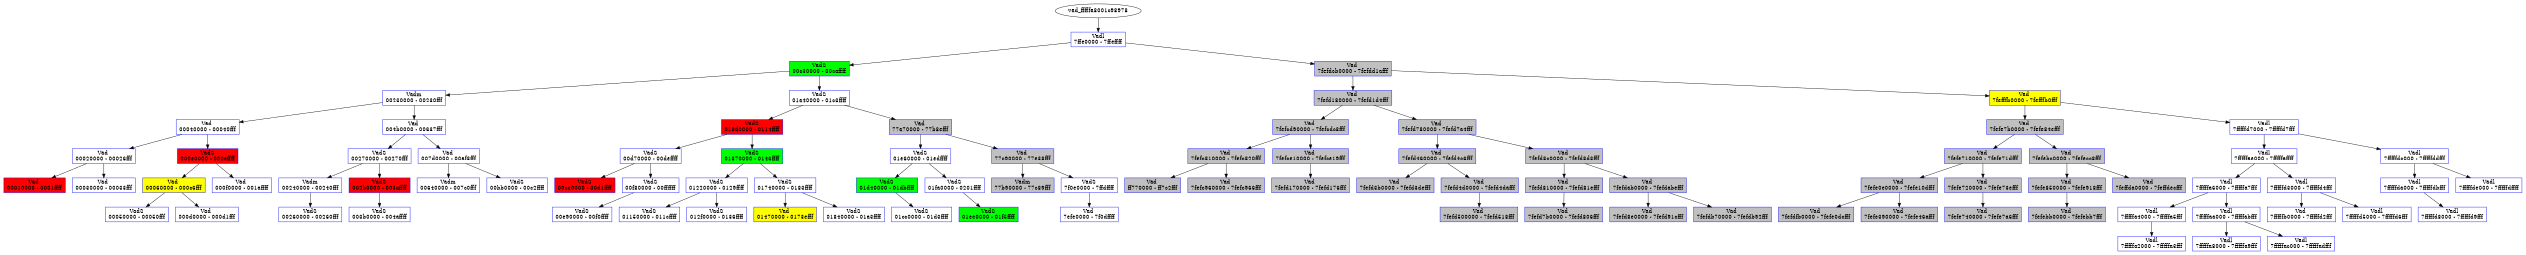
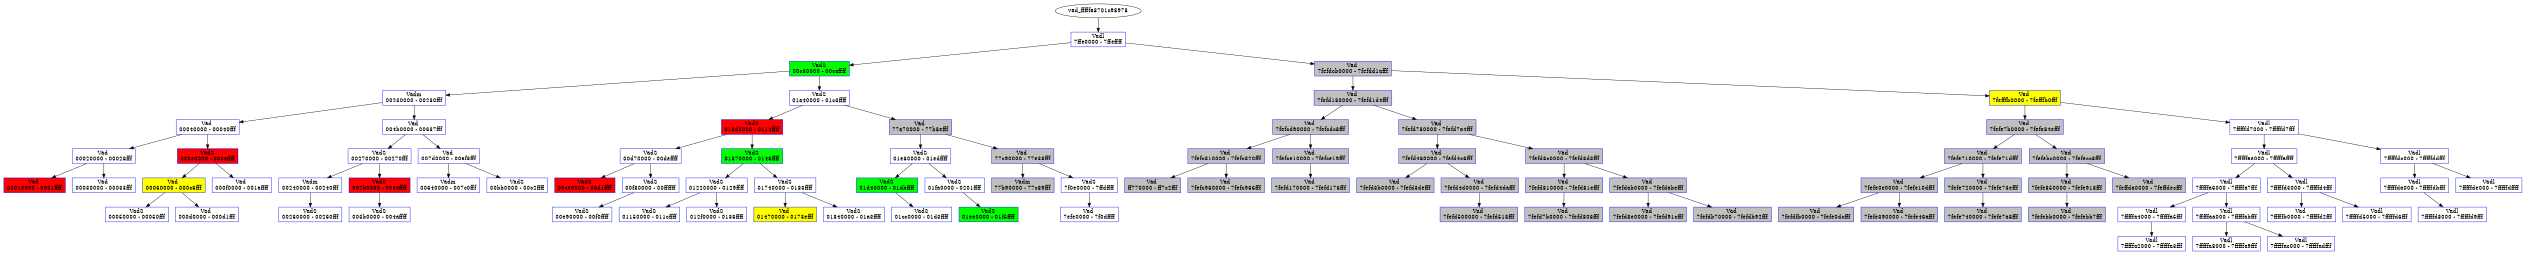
(1098, 11) -> (1098, 11)
